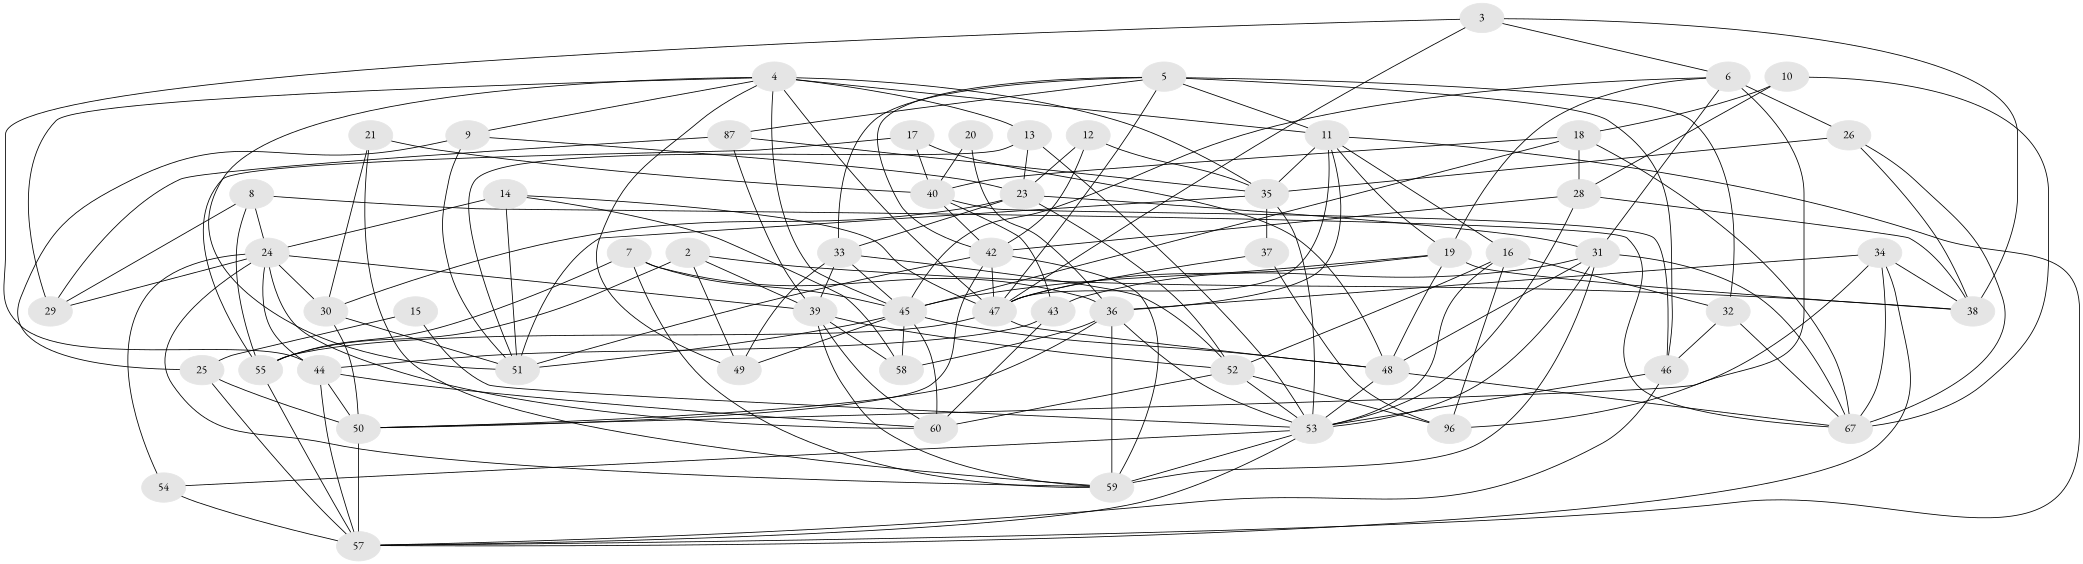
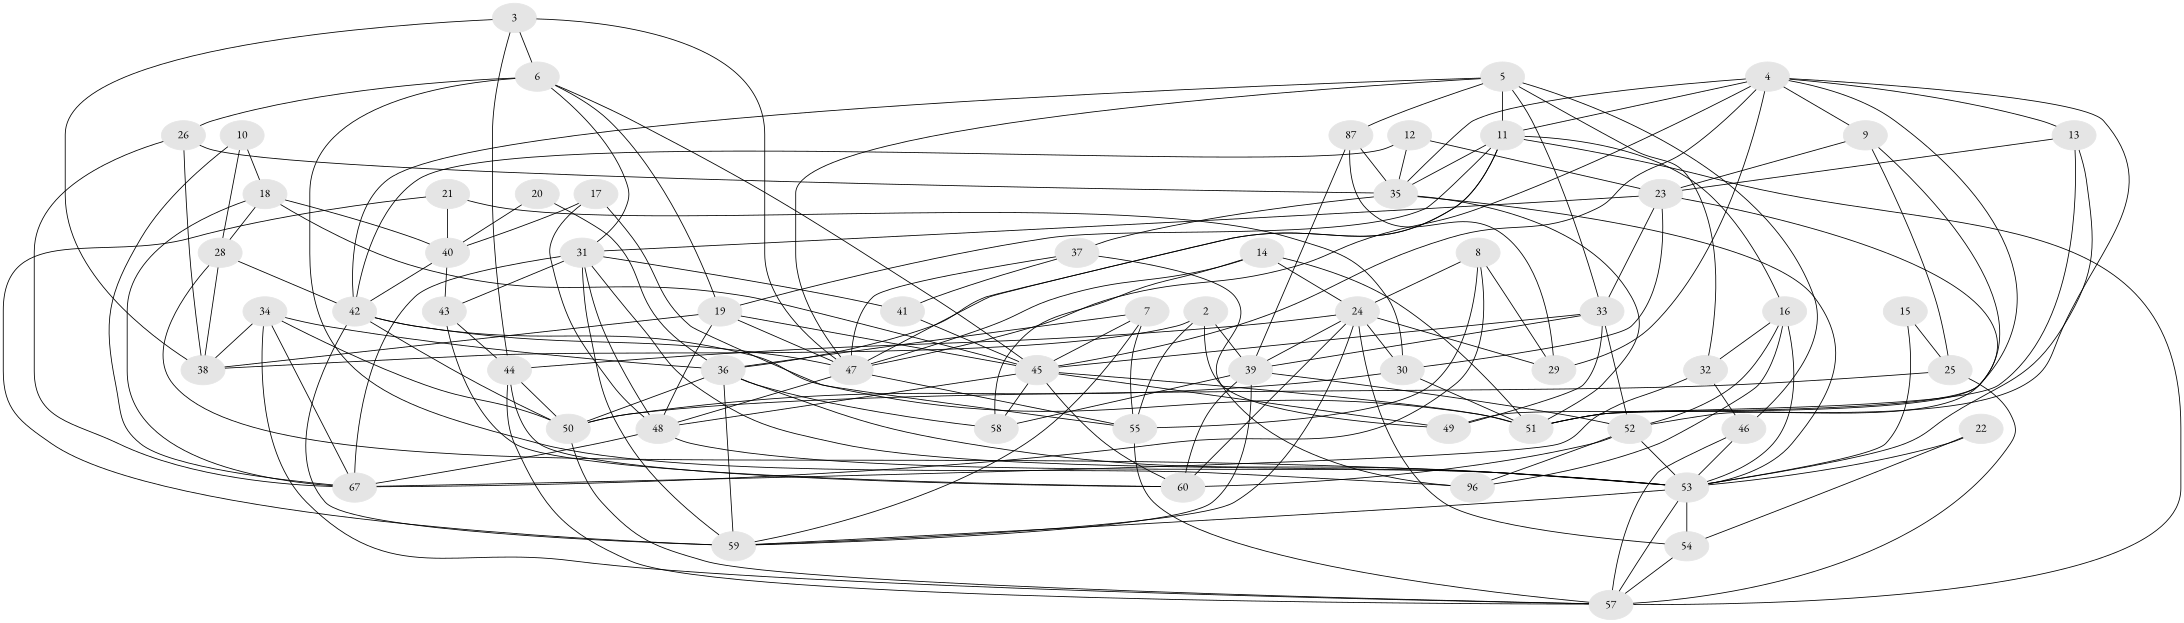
(1425, 218) -> none
none -> (903, 311)
none -> (1981, 429)
